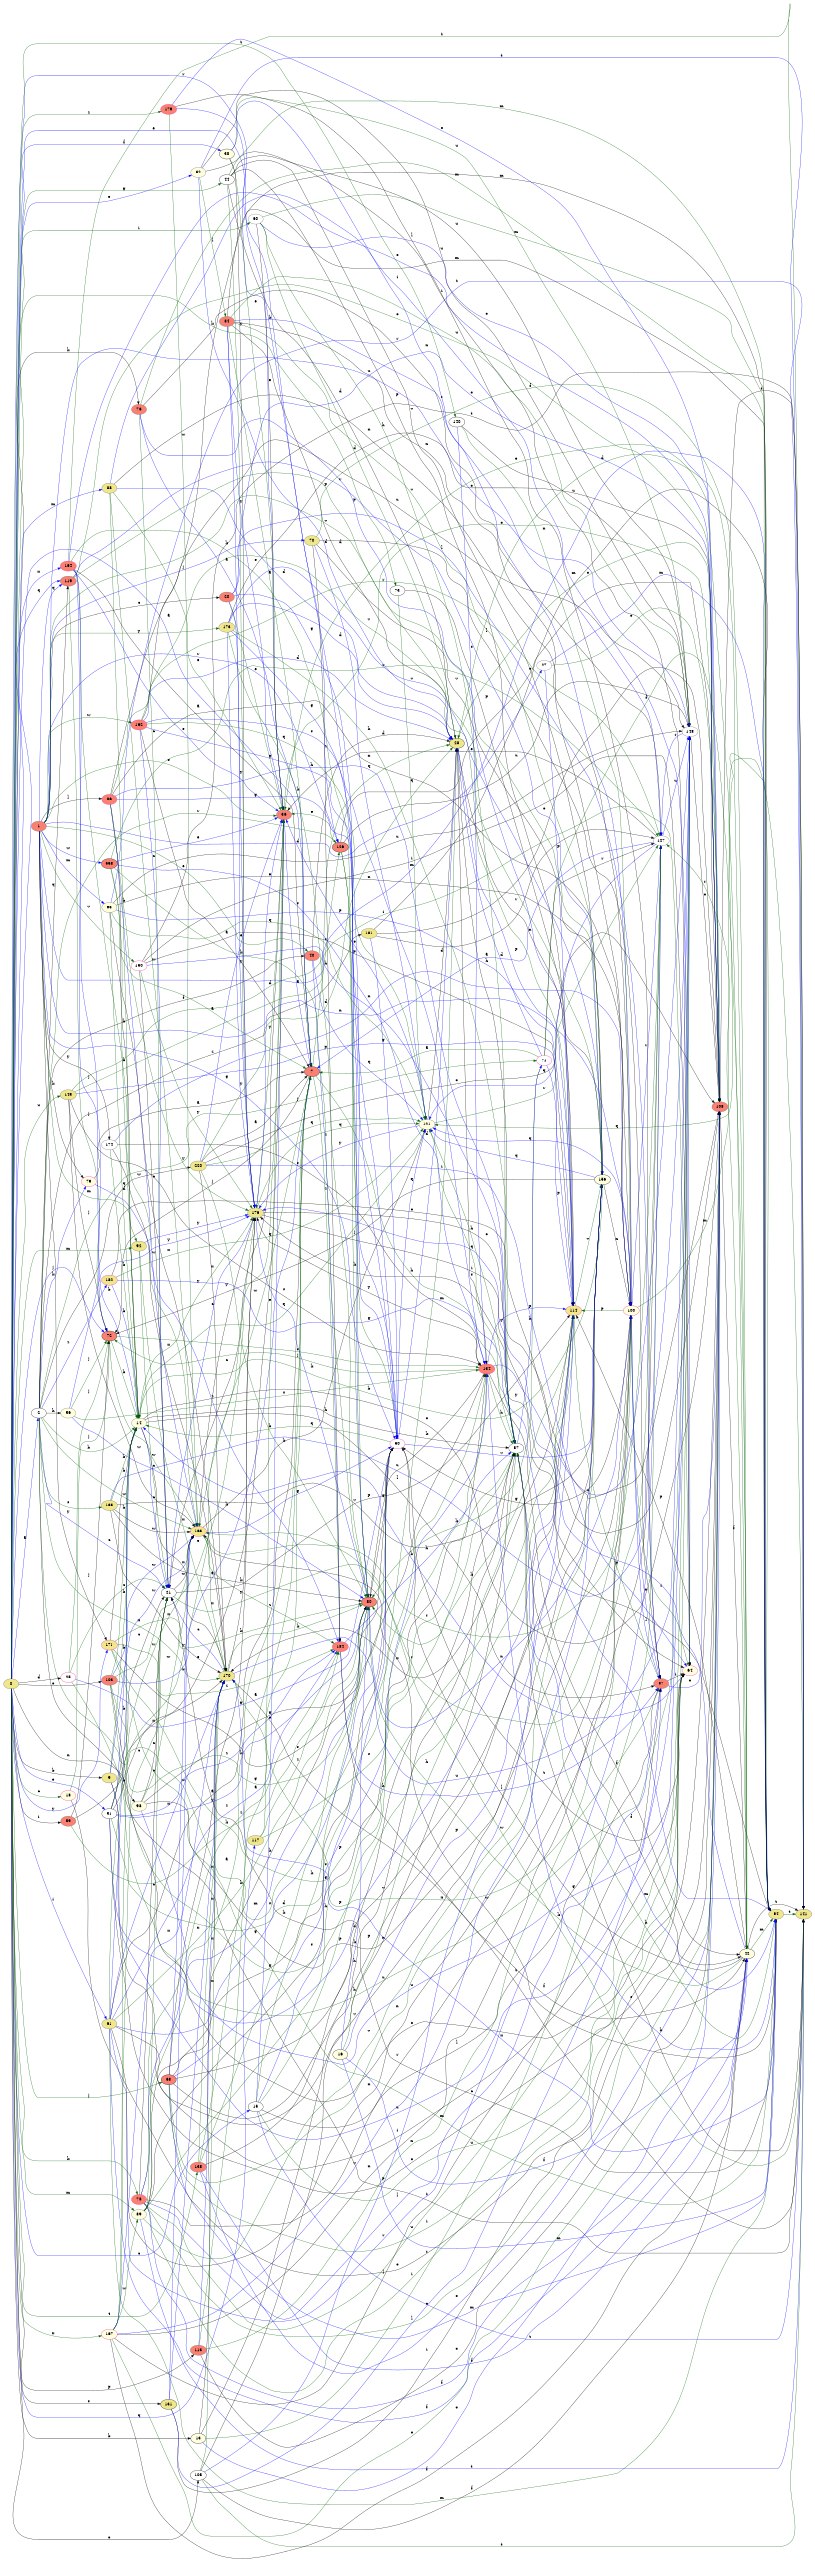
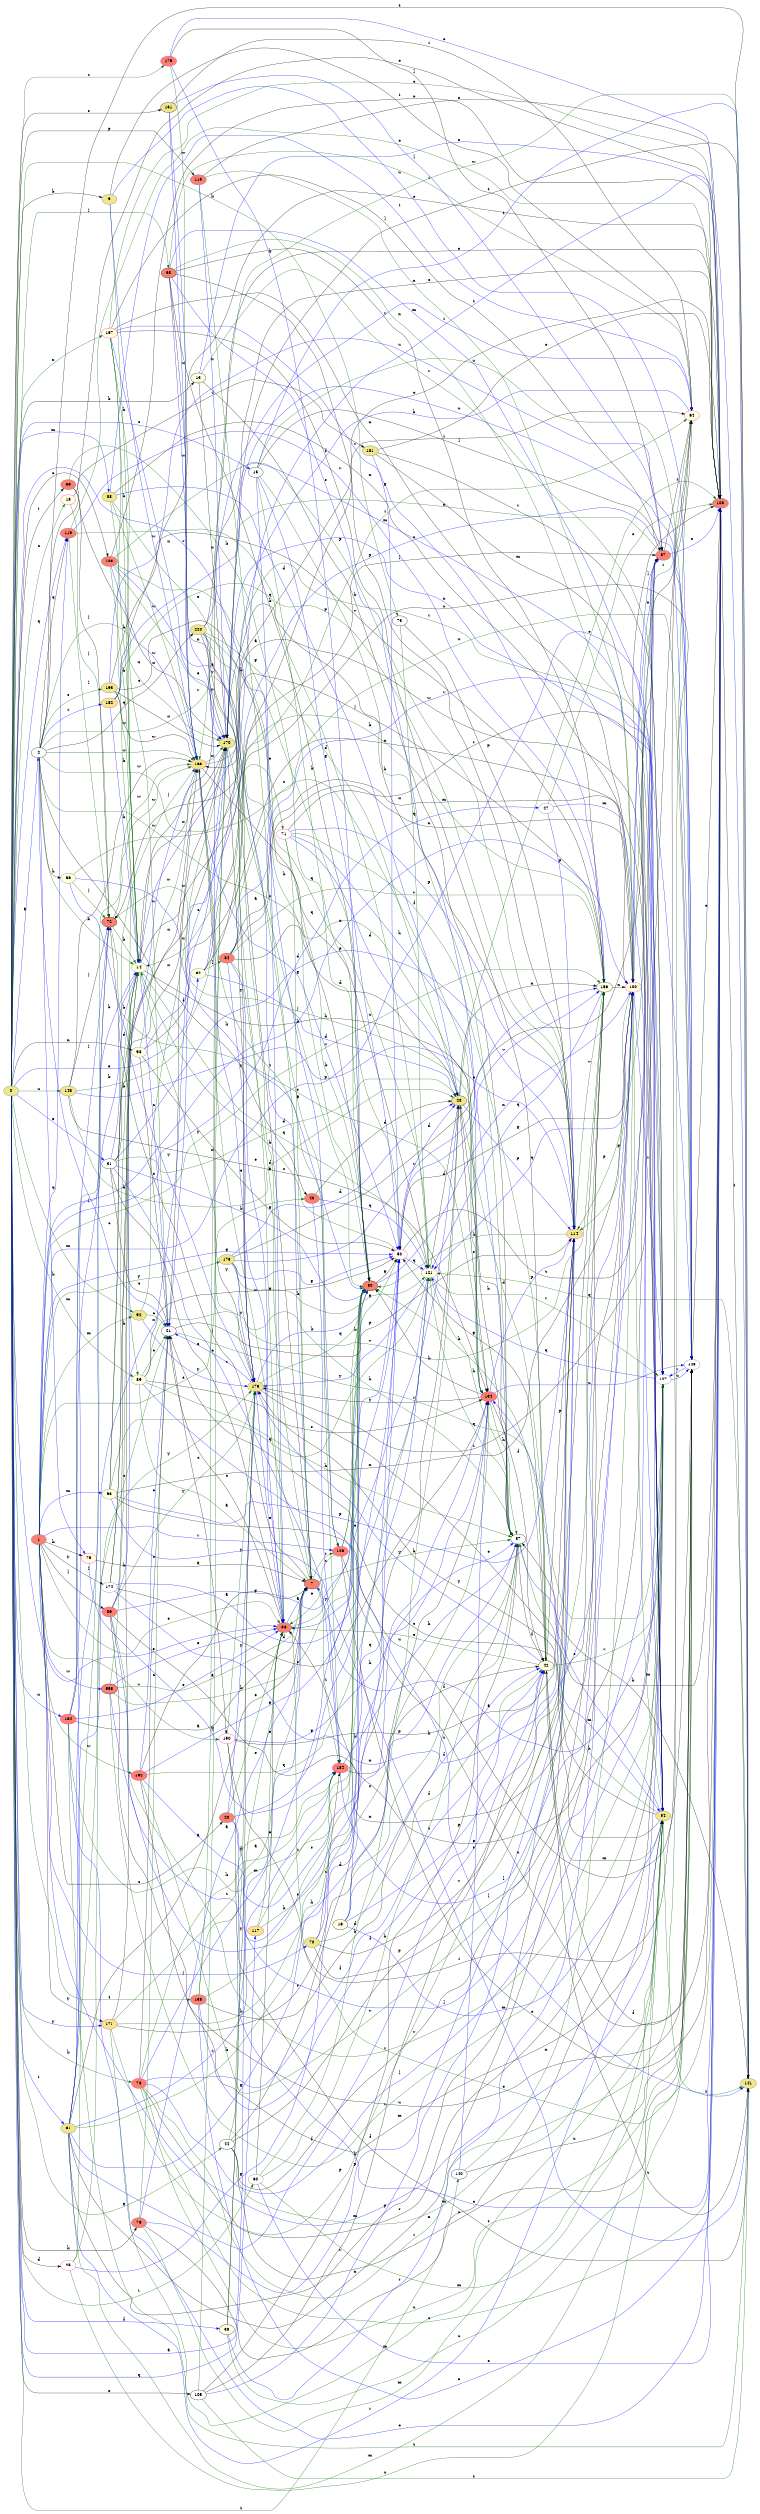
(292, 659) -> (387, 1490)
(340, 847) -> (340, 1551)
(272, 1013) -> (353, 1399)
(532, 1256) -> (482, 1150)
(157, 1278) -> (206, 1532)
(23, 1430) -> (81, 1317)
(256, 1840) -> (256, 1931)
